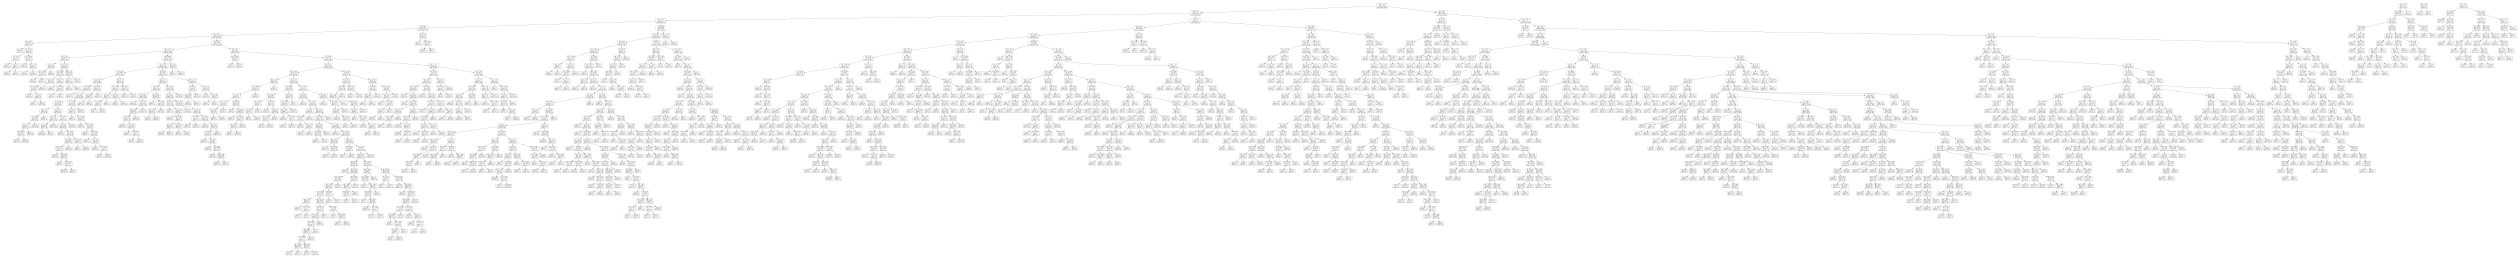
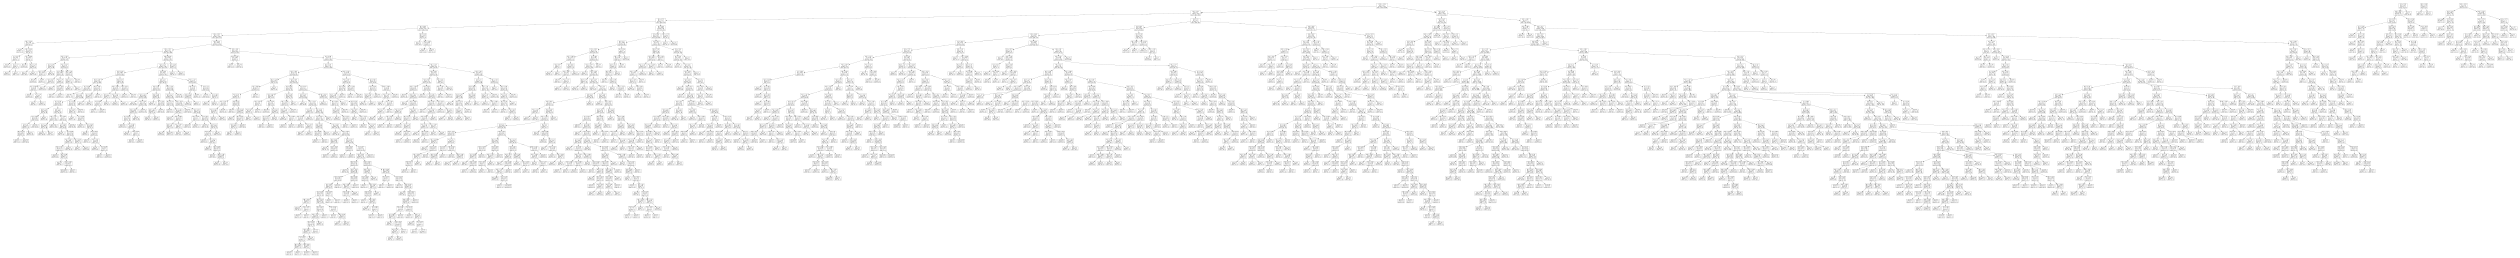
(1027, 96) -> none
